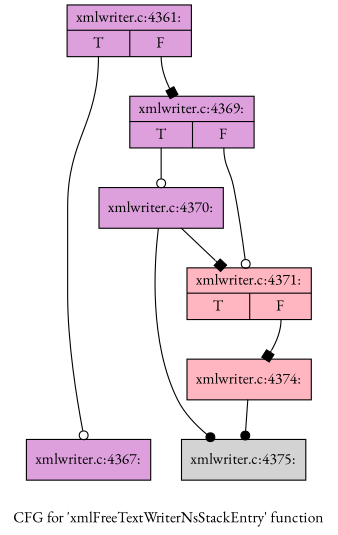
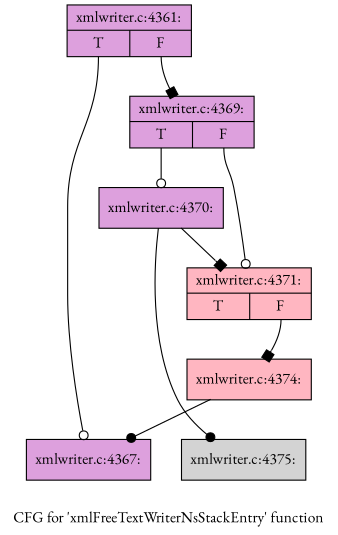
(247, 415) -> (173, 418)
